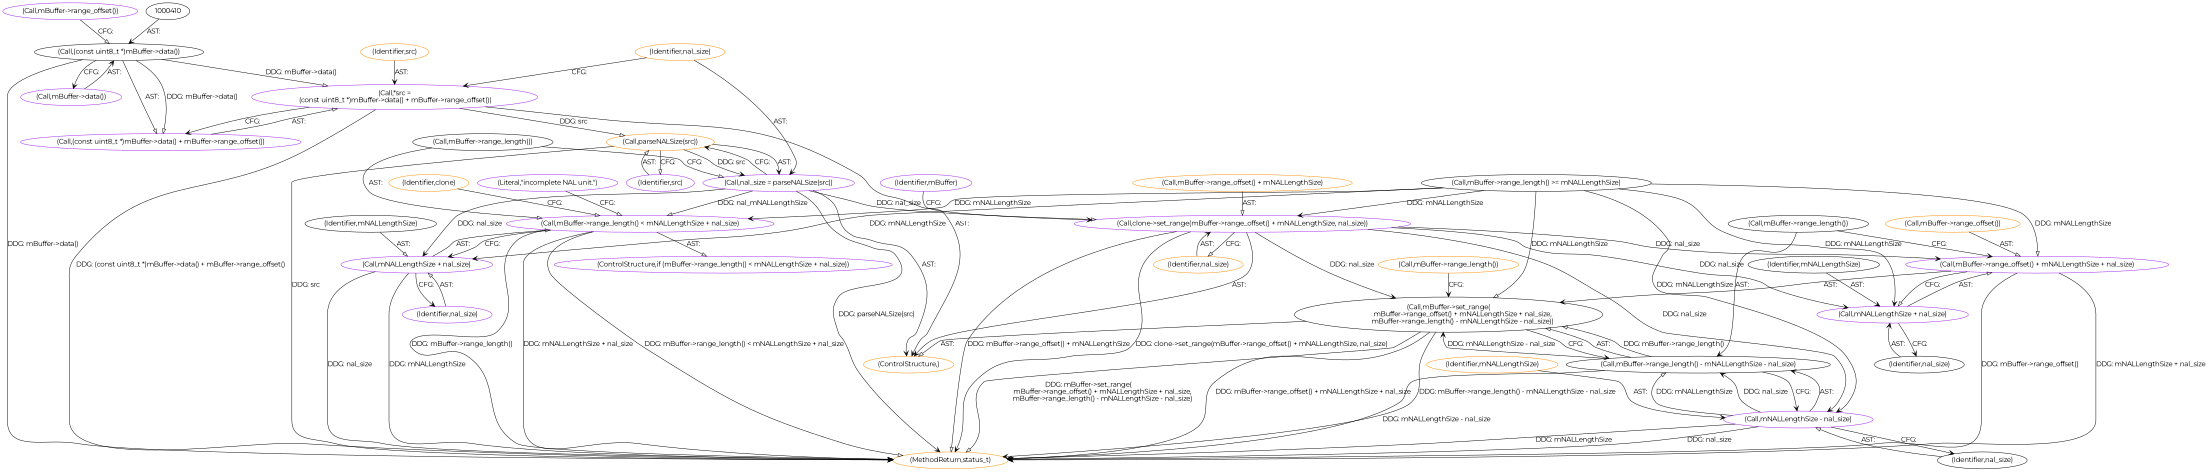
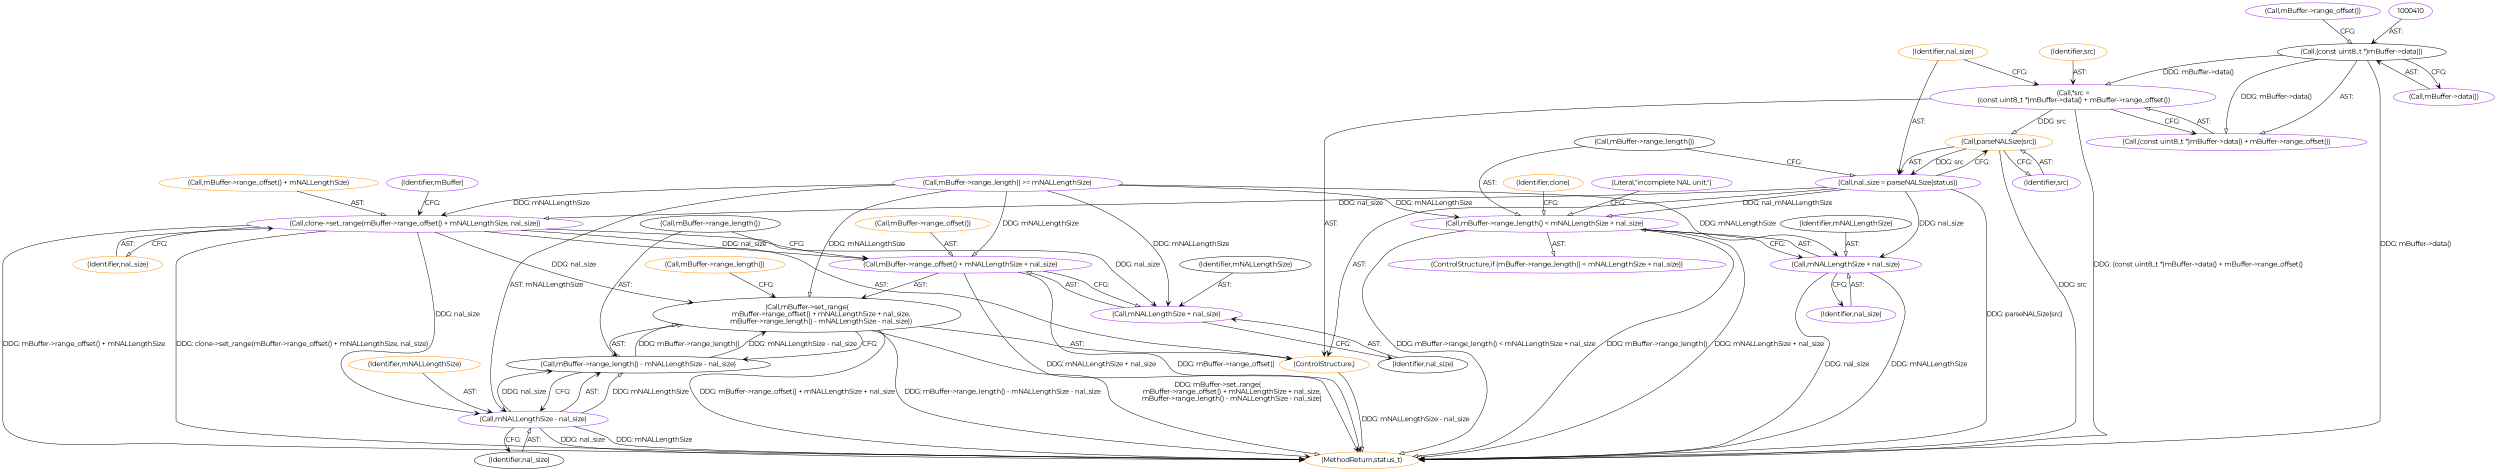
(168, 11) -> (2411, 11)
(779, 183) -> (1898, 183)
(1536, 183) -> (1007, 183)
(1695, 285) -> (547, 285)
(1301, 433) -> (1357, 407)
